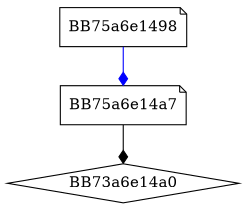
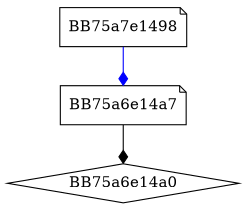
(123, 27) -> (123, 27)
(123, 183) -> (123, 183)
